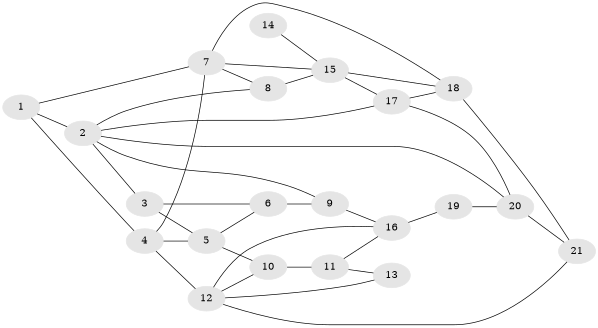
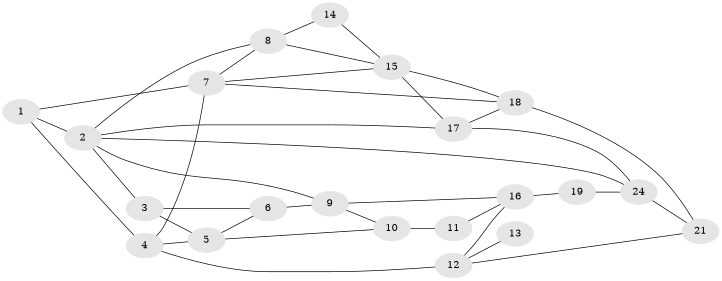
none -> (299, 28)
(515, 207) -> (639, 192)
(361, 271) -> none
(237, 283) -> (361, 216)
